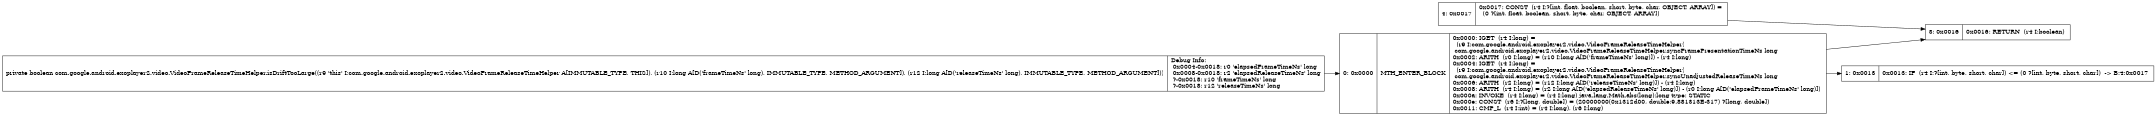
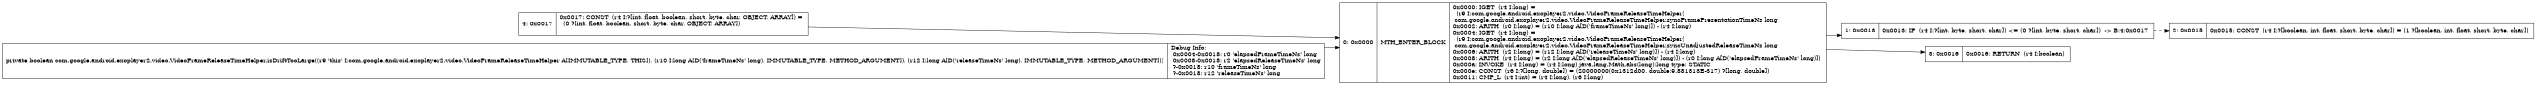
(1824, 25) -> (1072, 32)
none -> (2352, 31)
